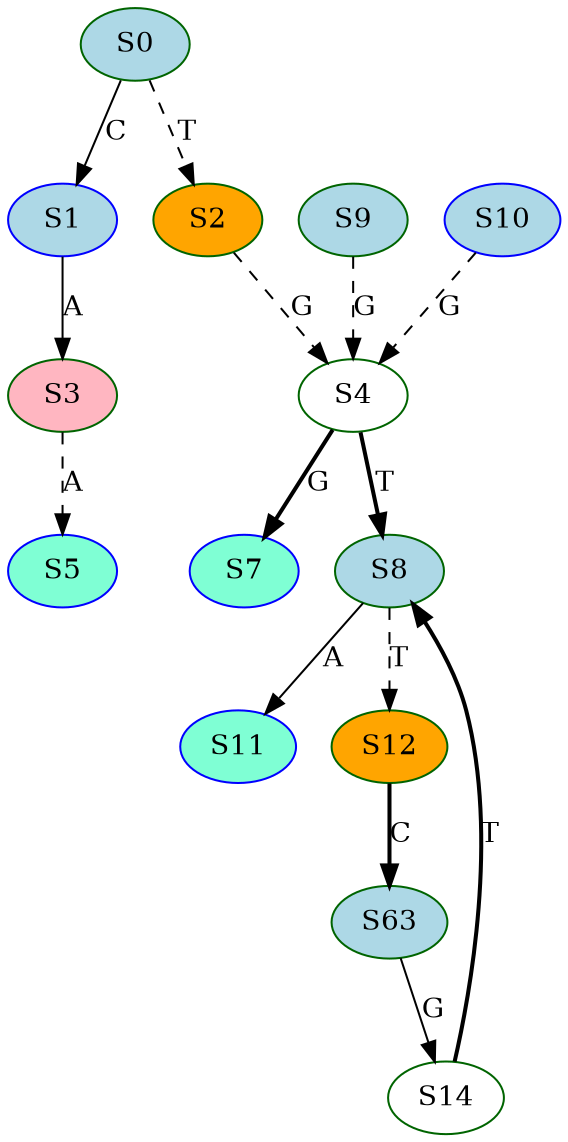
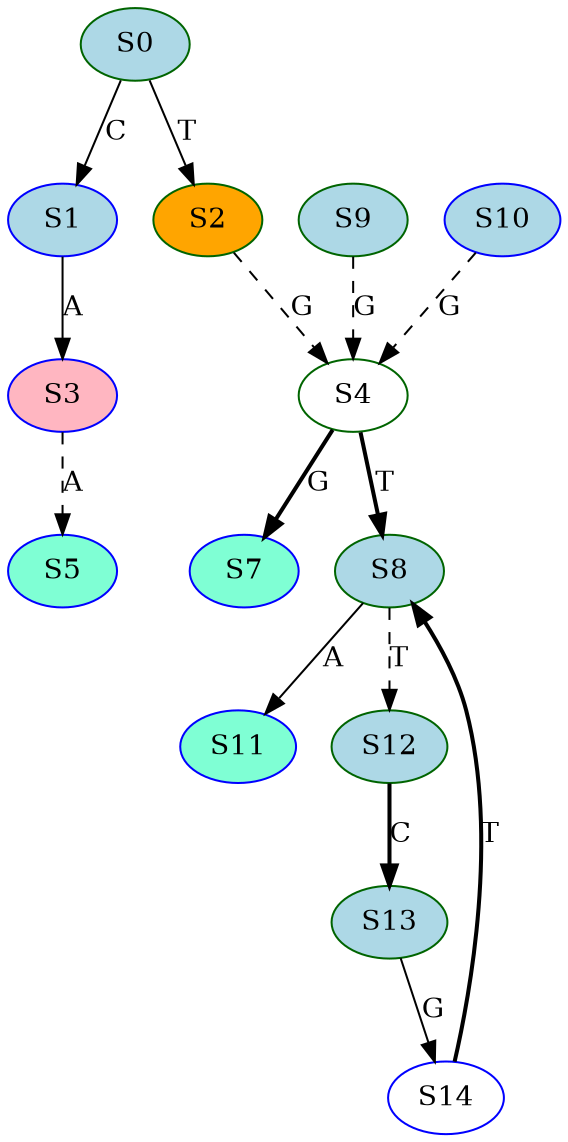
(168, 123) -> (168, 123)
(63, 396) -> (63, 396)
(389, 747) -> (389, 747)
(389, 922) -> (389, 922)
(446, 1098) -> (446, 1098)
